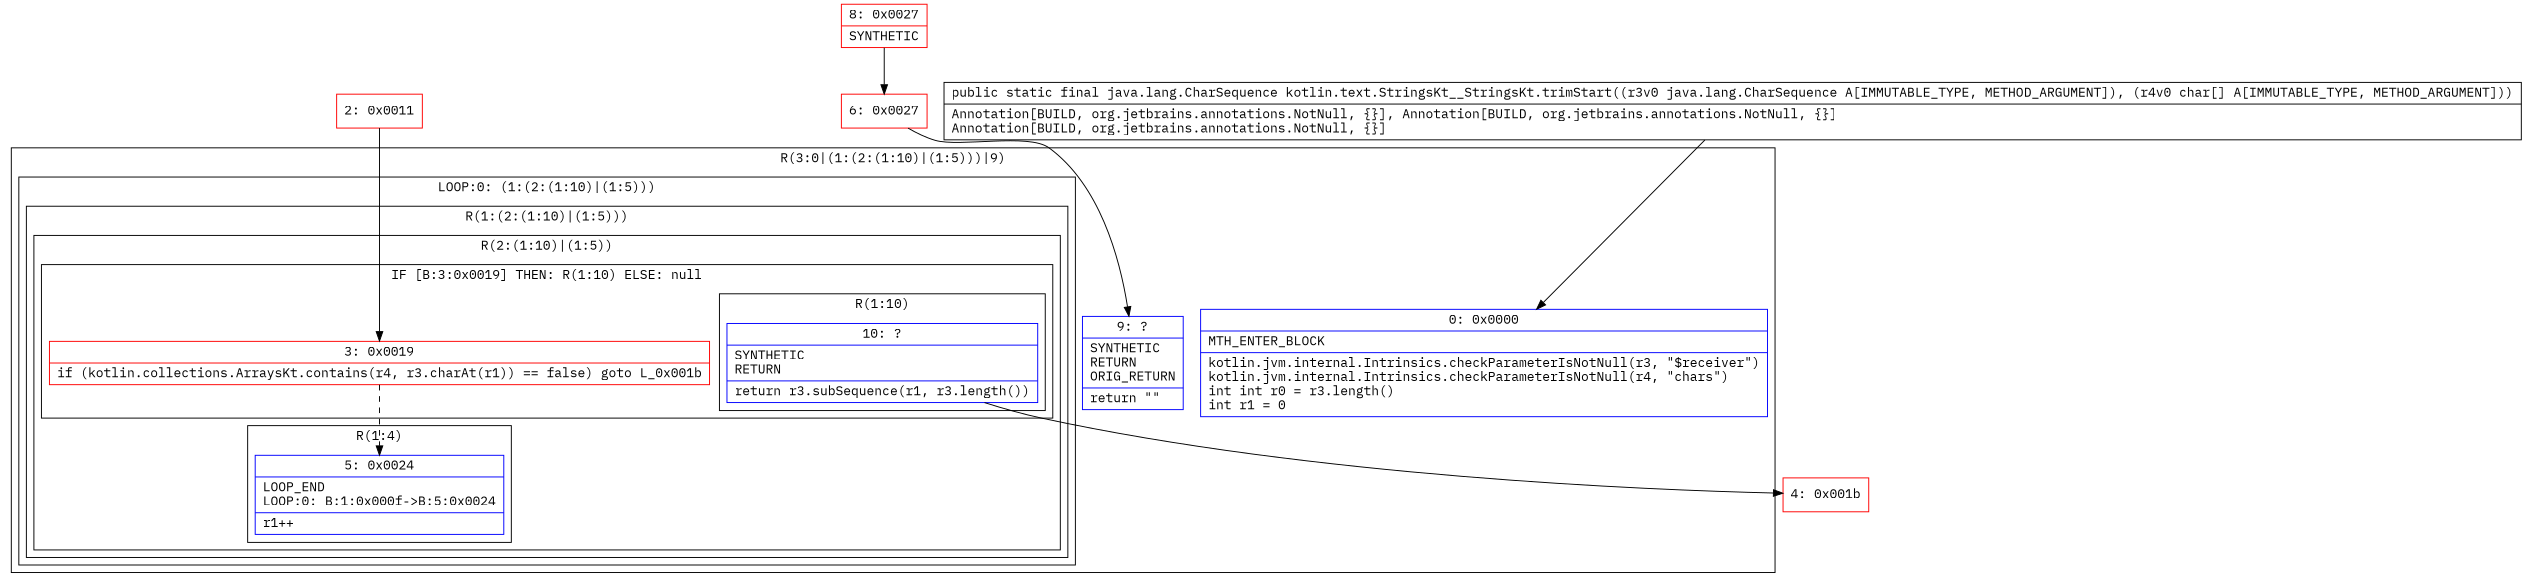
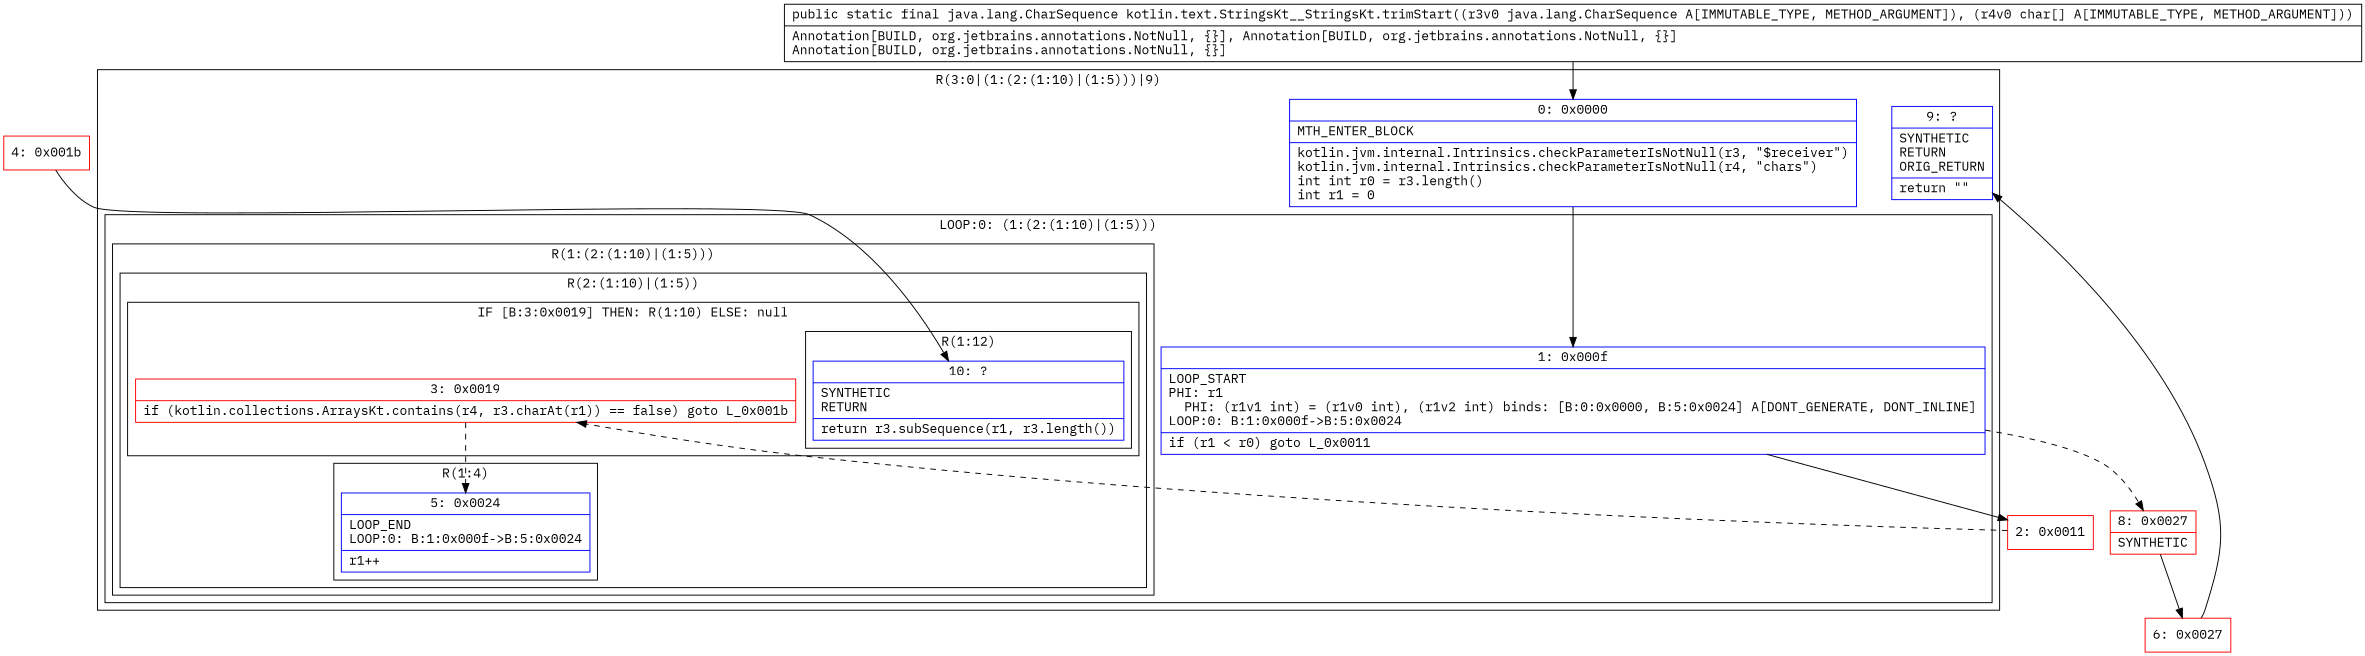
(379, 230) -> (1295, 498)
(882, 305) -> (969, 342)
none -> (1573, 401)
(1376, 468) -> (643, 209)
